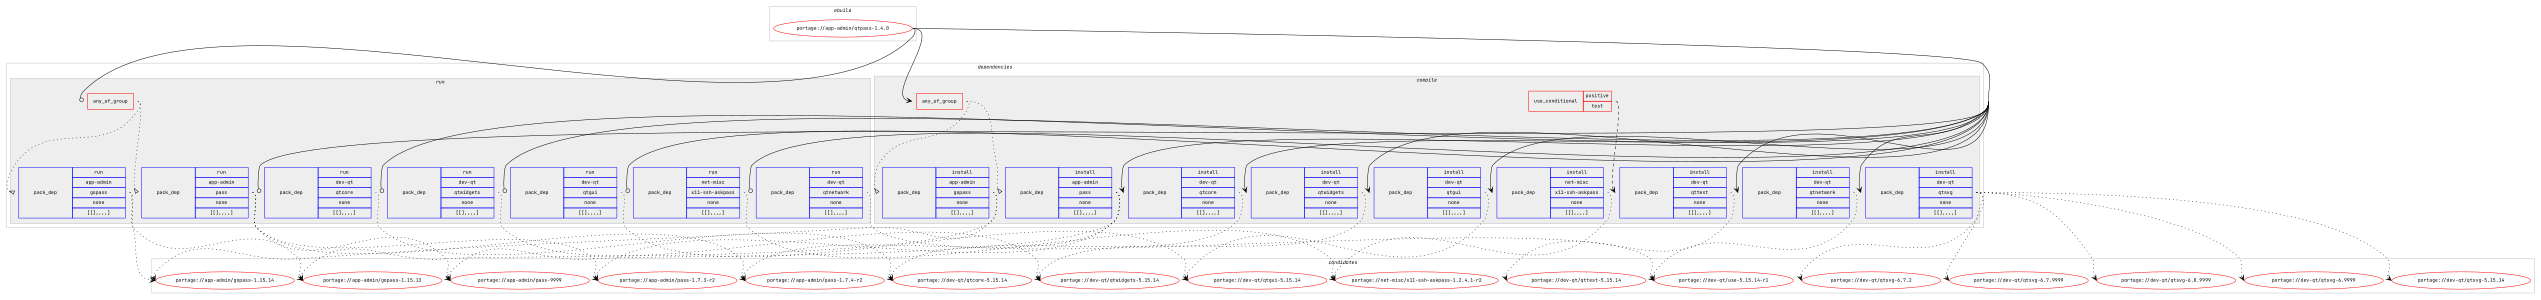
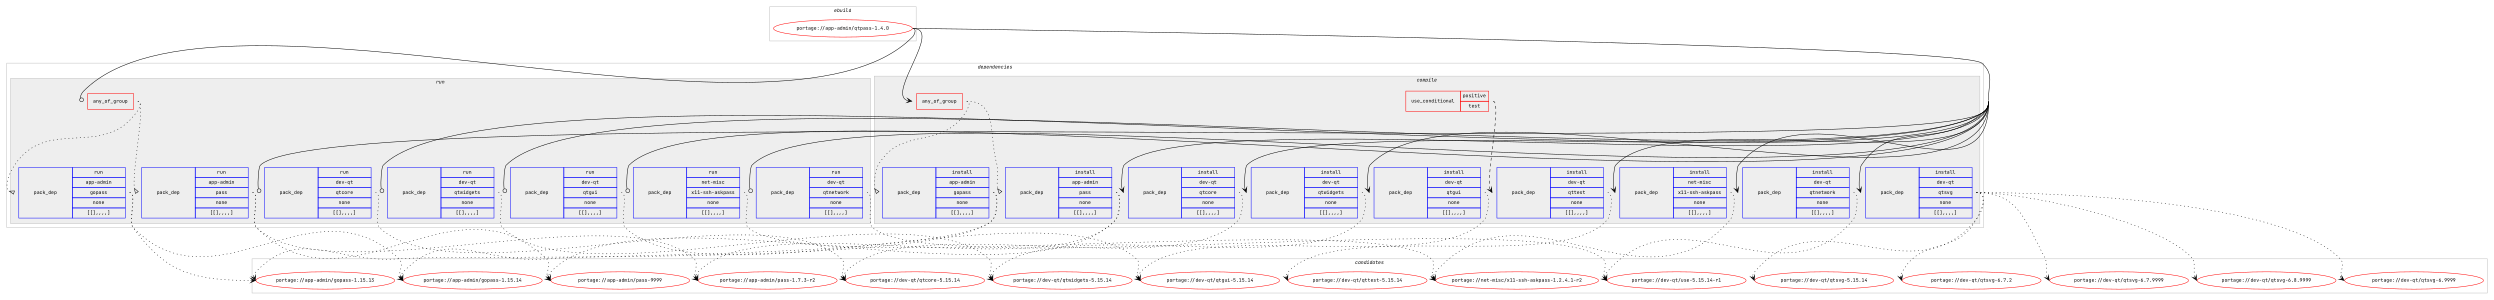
(815, 280) -> none
